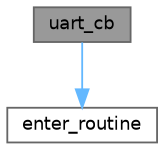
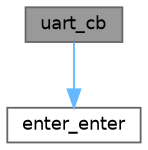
(82, 125) -> (74, 125)
